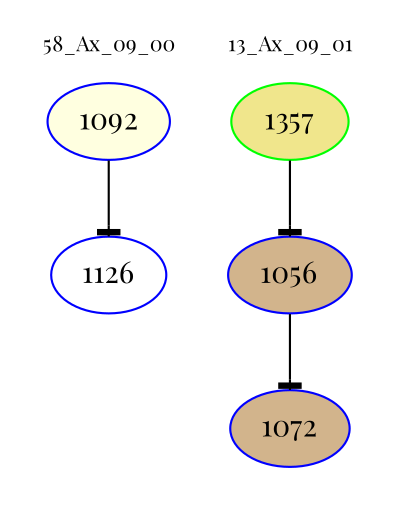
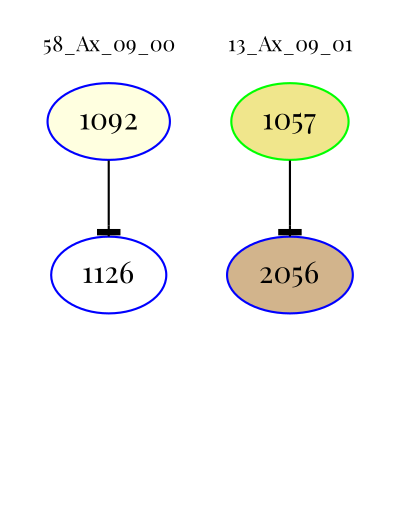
(290, 122) -> (290, 122)
(290, 275) -> (290, 275)
(290, 429) -> none
